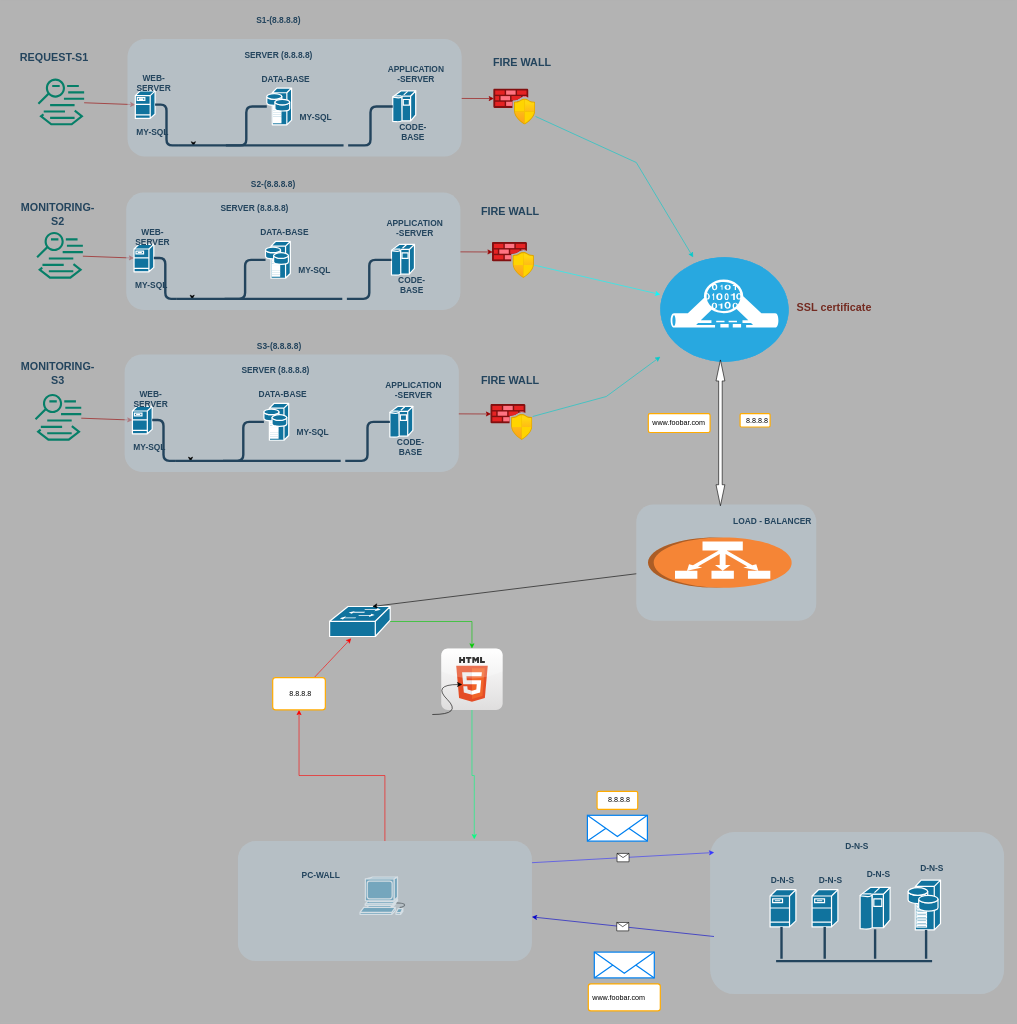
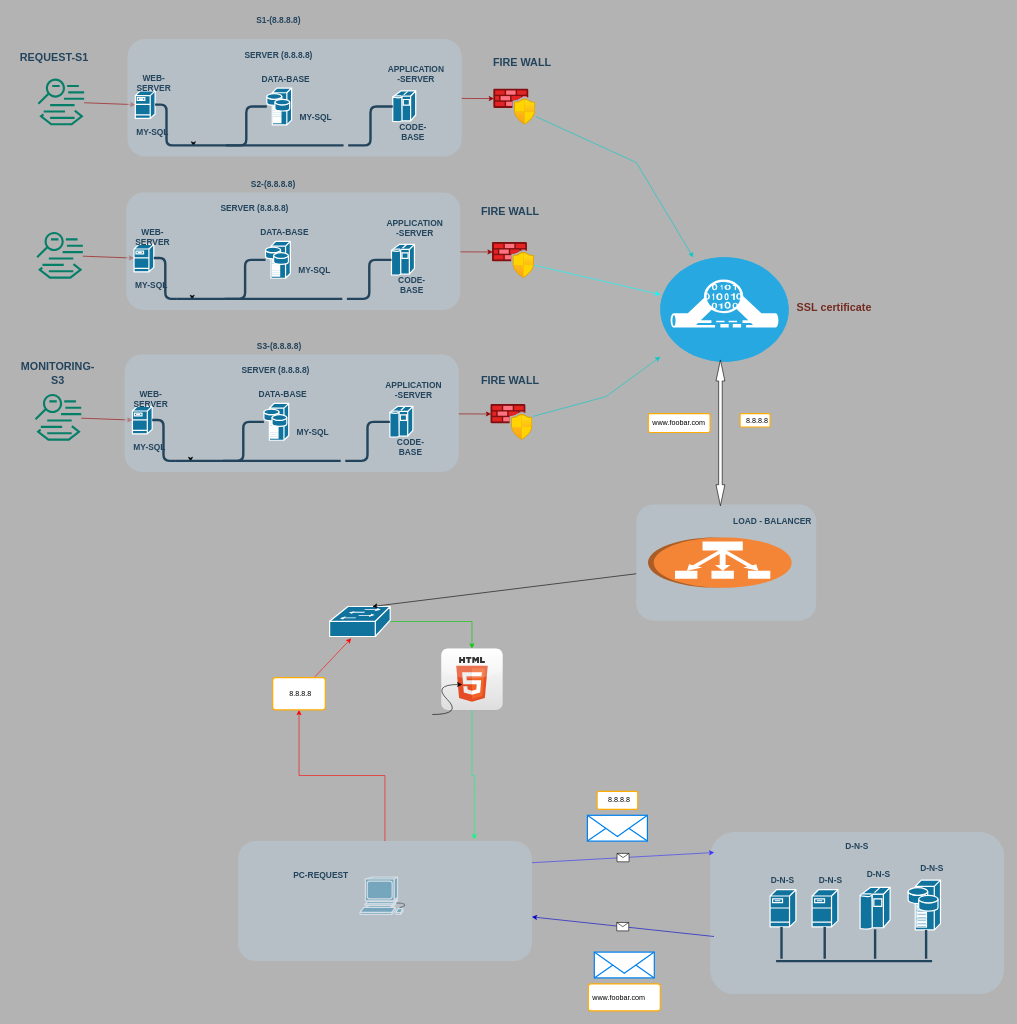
(58, 214) -> none
(321, 875) -> (321, 875)
